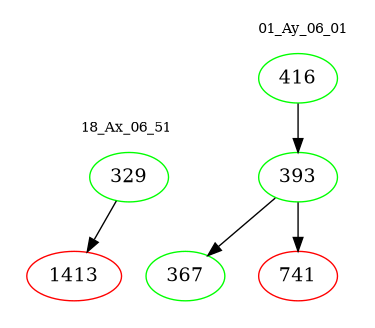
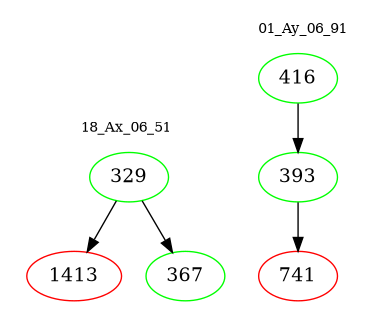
(303, 30) -> (303, 30)
(257, 214) -> (154, 221)
